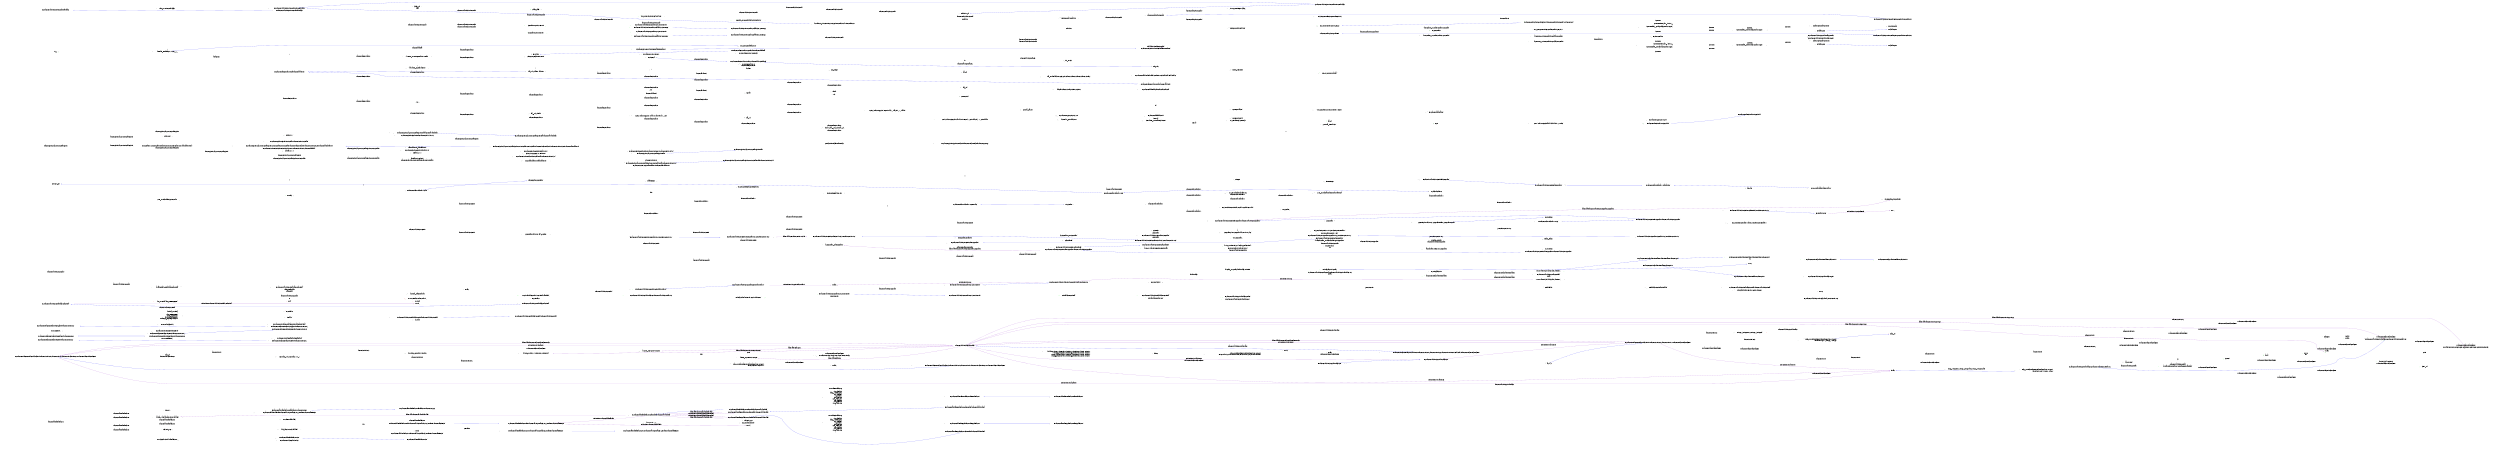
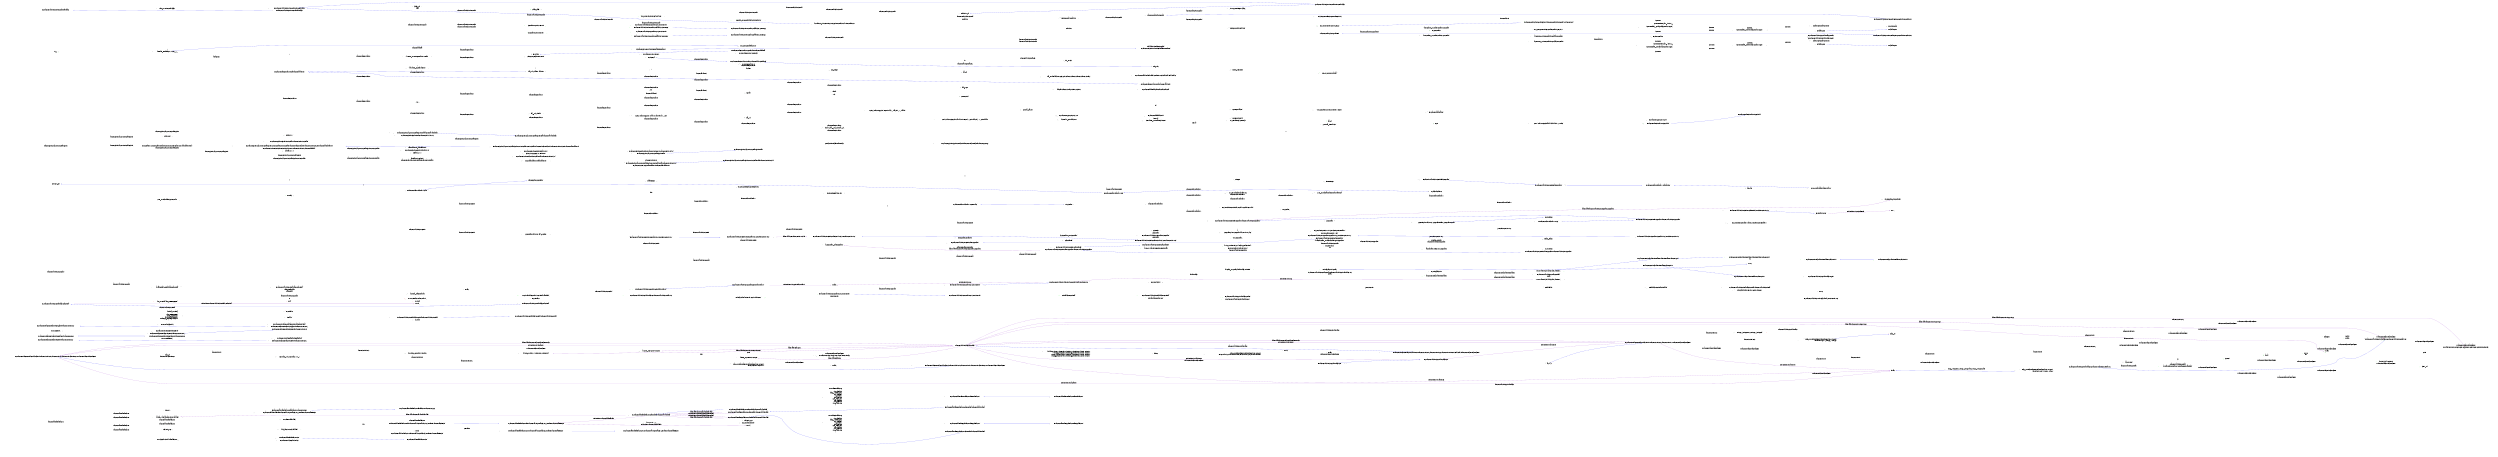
(965, 88) -> (965, 88)
(787, 218) -> none
